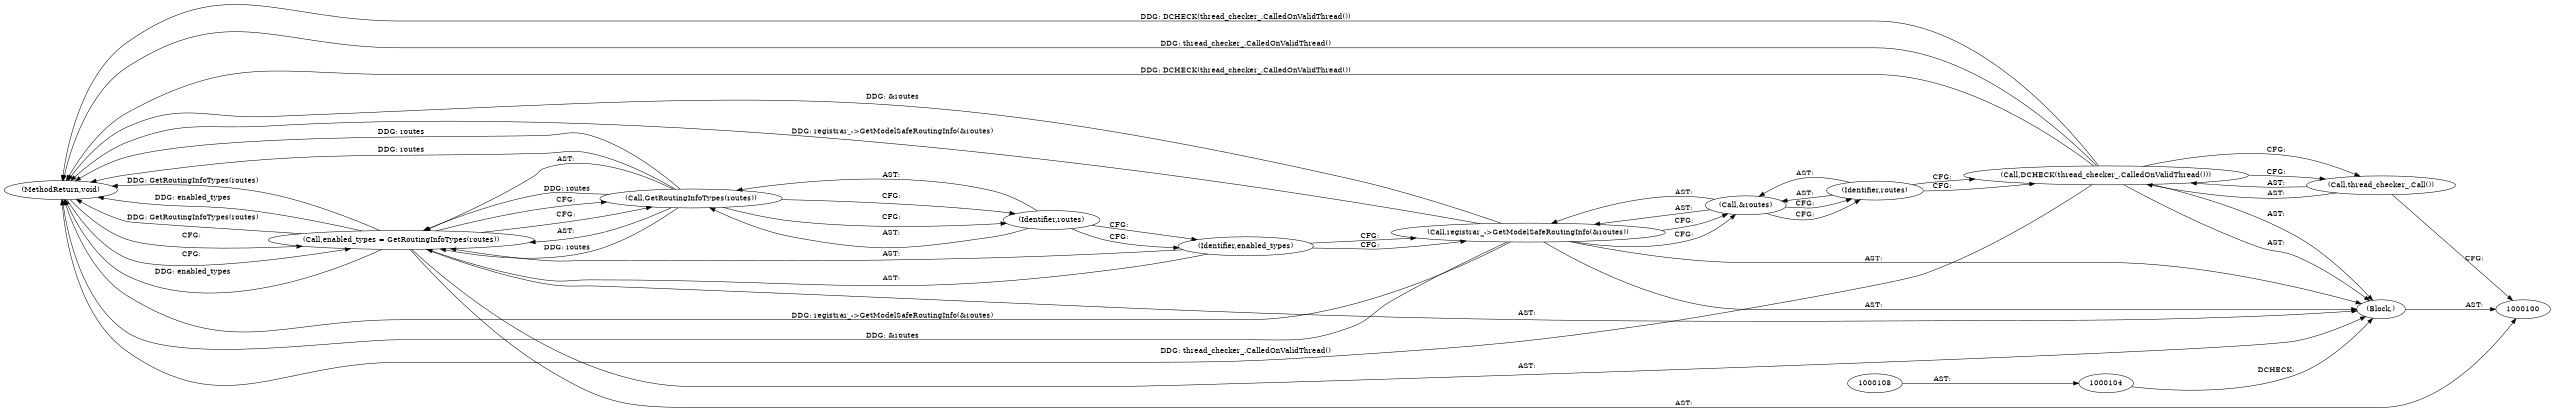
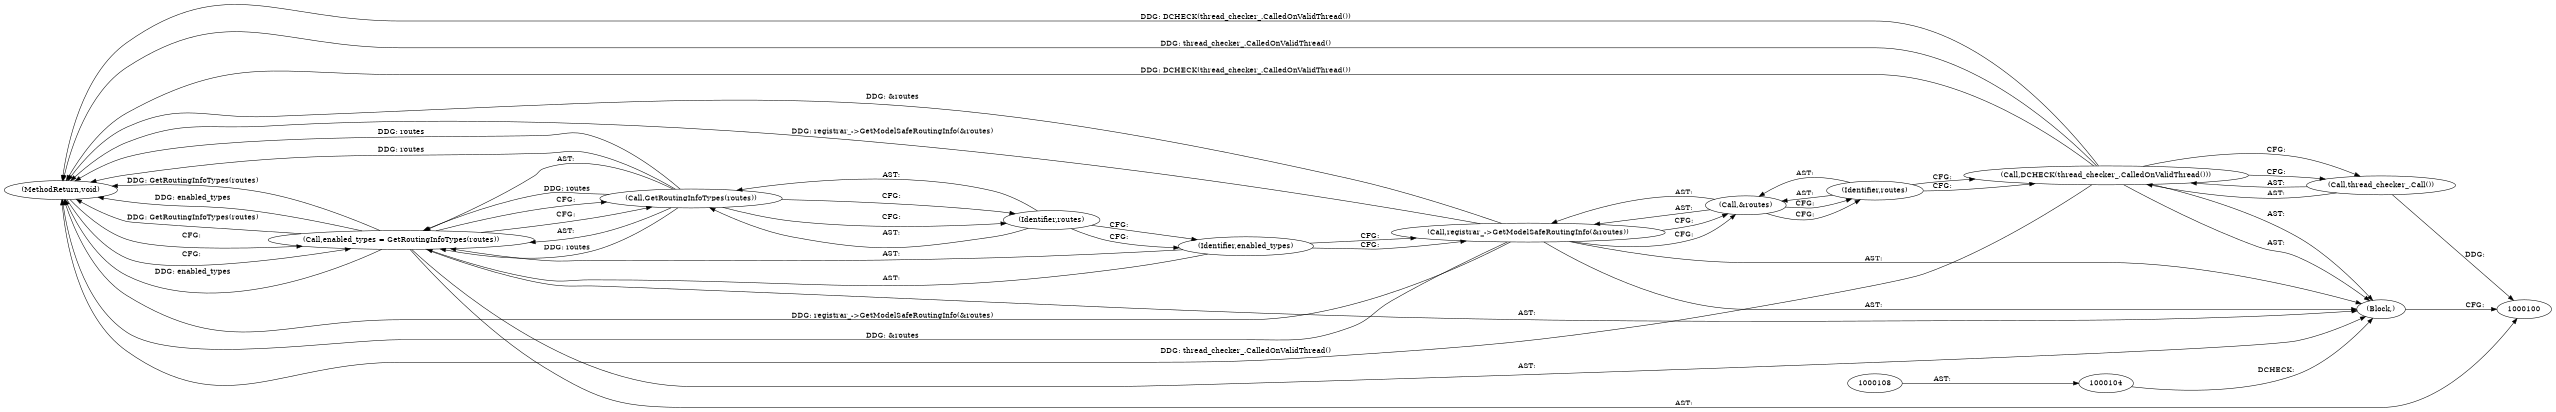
(2476, 259) -> (2476, 255)
(2476, 305) -> (2476, 305)
